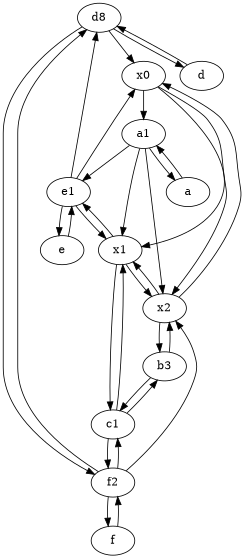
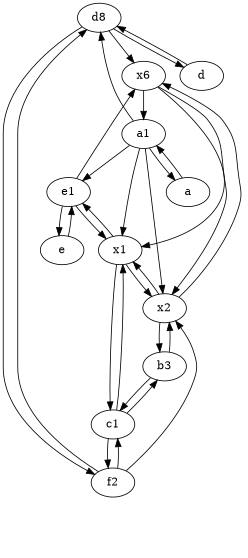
(144, 76) -> (144, 76)
(83, 109) -> (112, 83)
(113, 541) -> none
